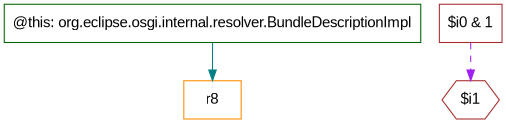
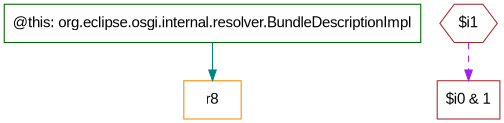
(471, 56) -> (469, 56)
